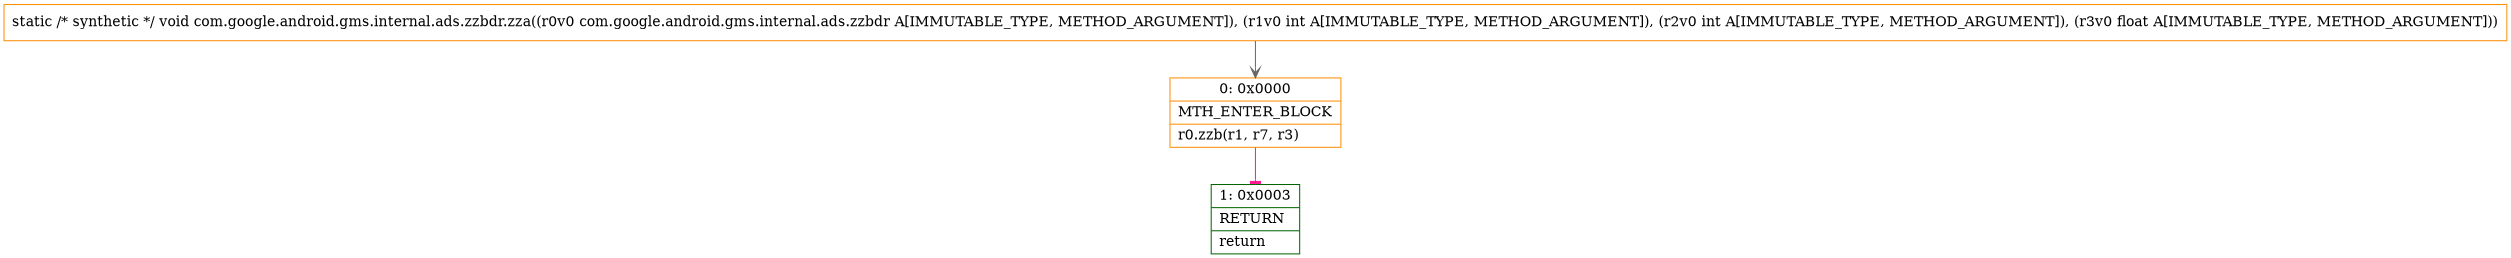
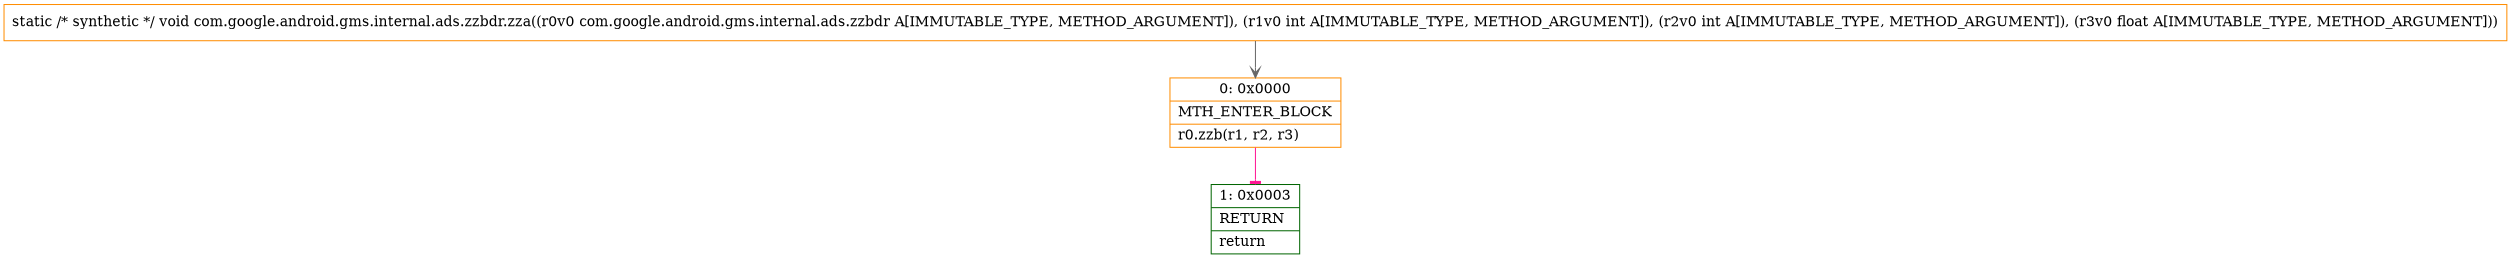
(1239, 135) -> (1239, 135)
